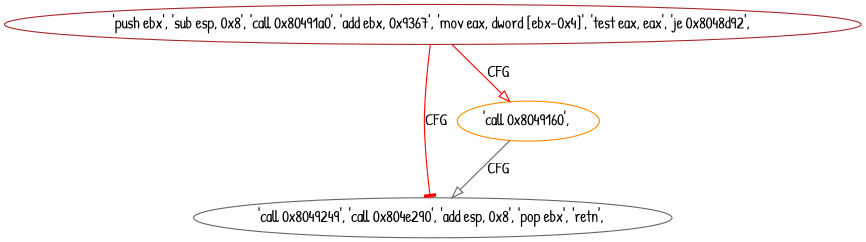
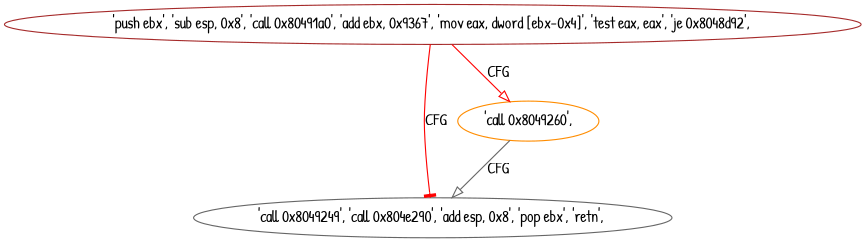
(528, 121) -> (528, 121)
